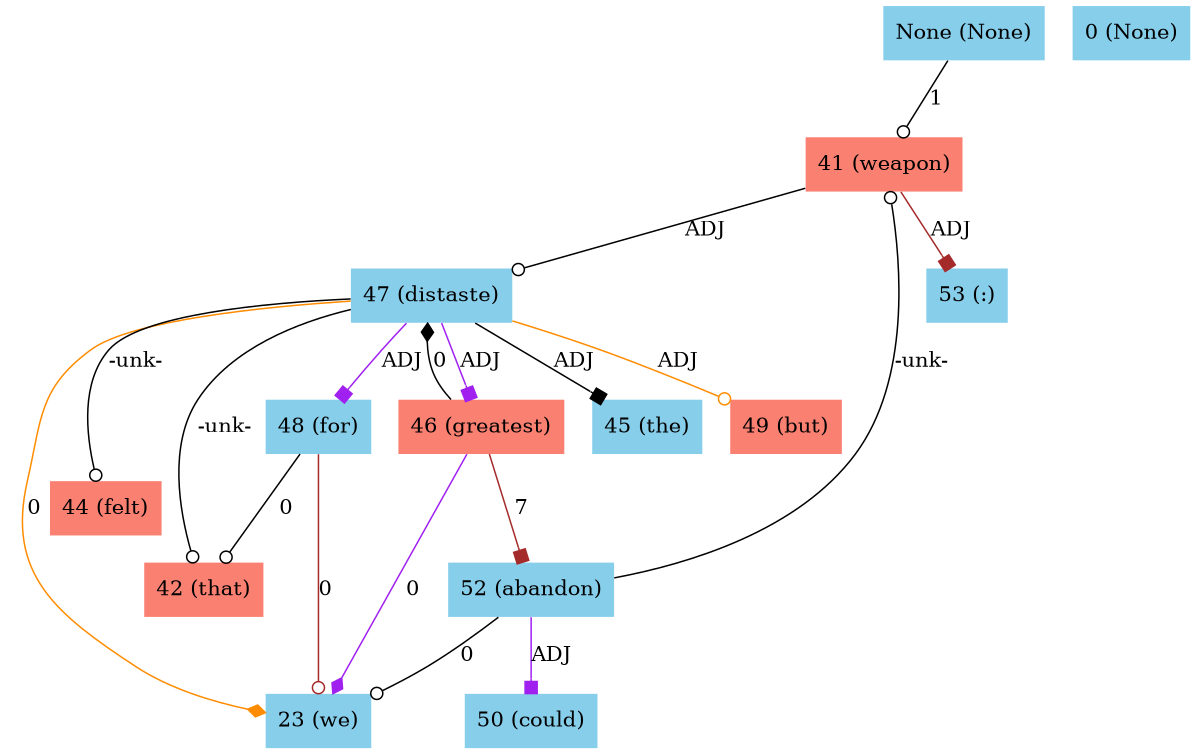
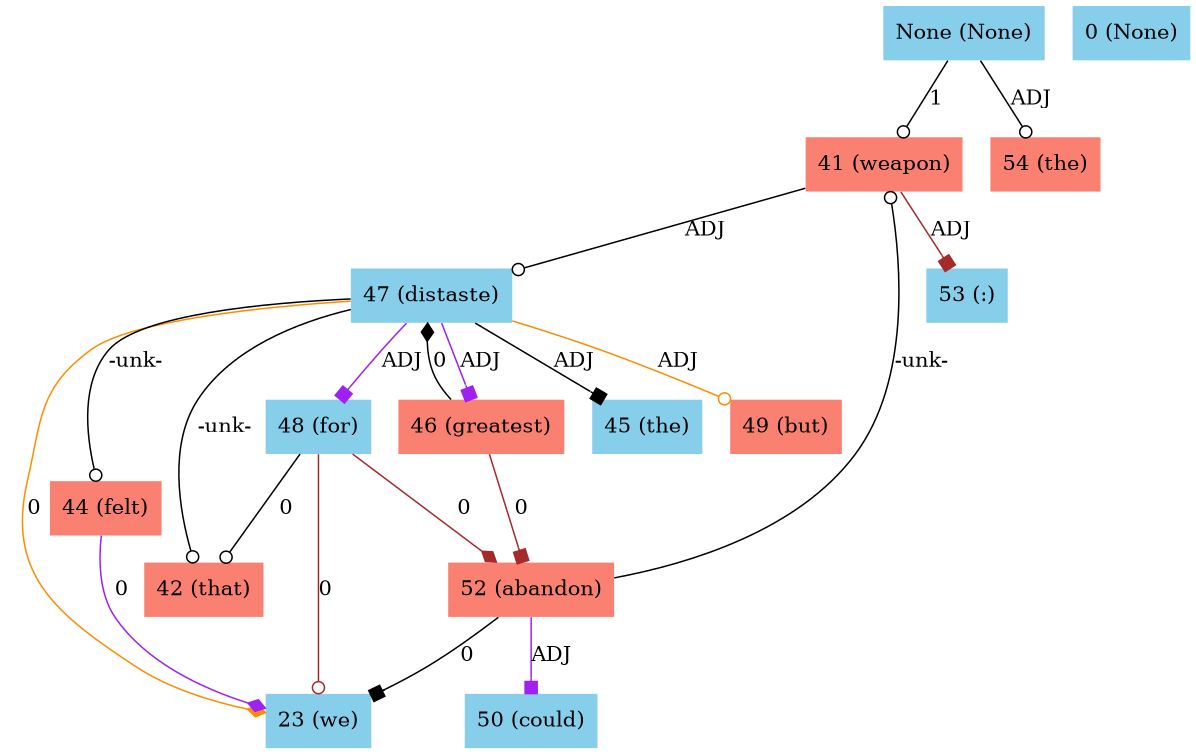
none -> (1045, 164)
none -> (417, 502)
(522, 508) -> (522, 508)
(404, 566) -> (140, 646)
(531, 590) -> (531, 590)
(442, 657) -> (442, 657)
